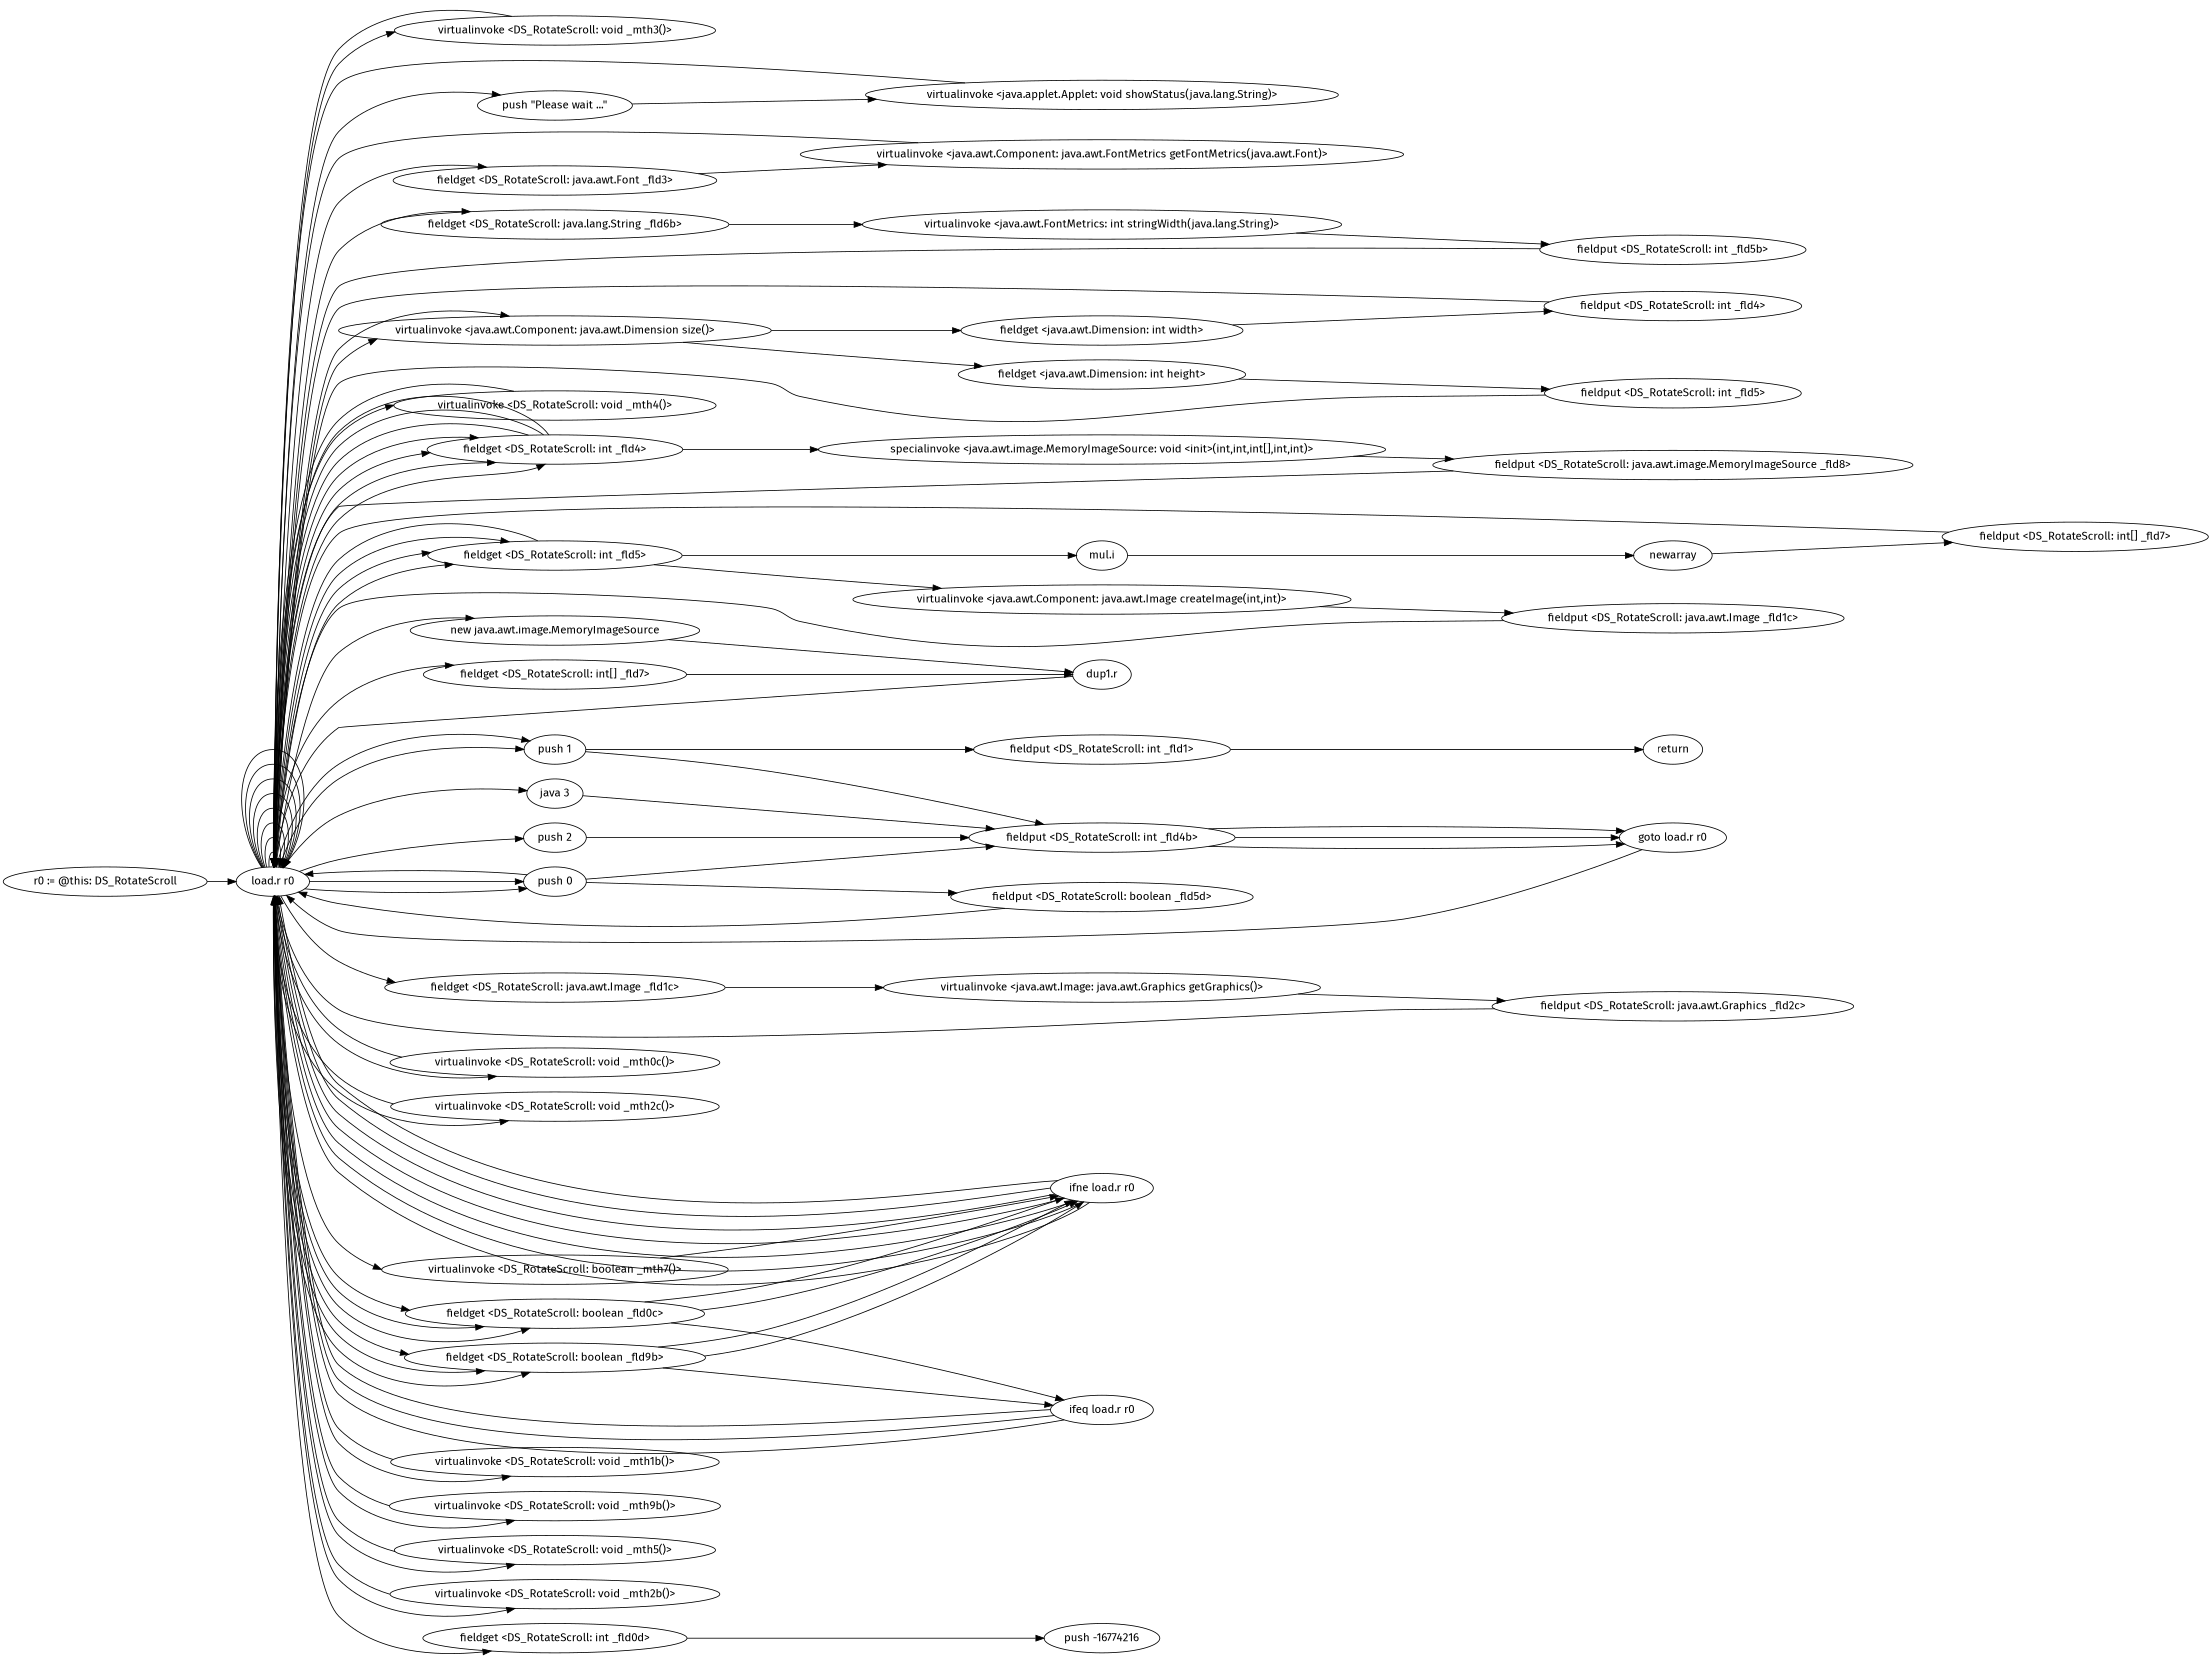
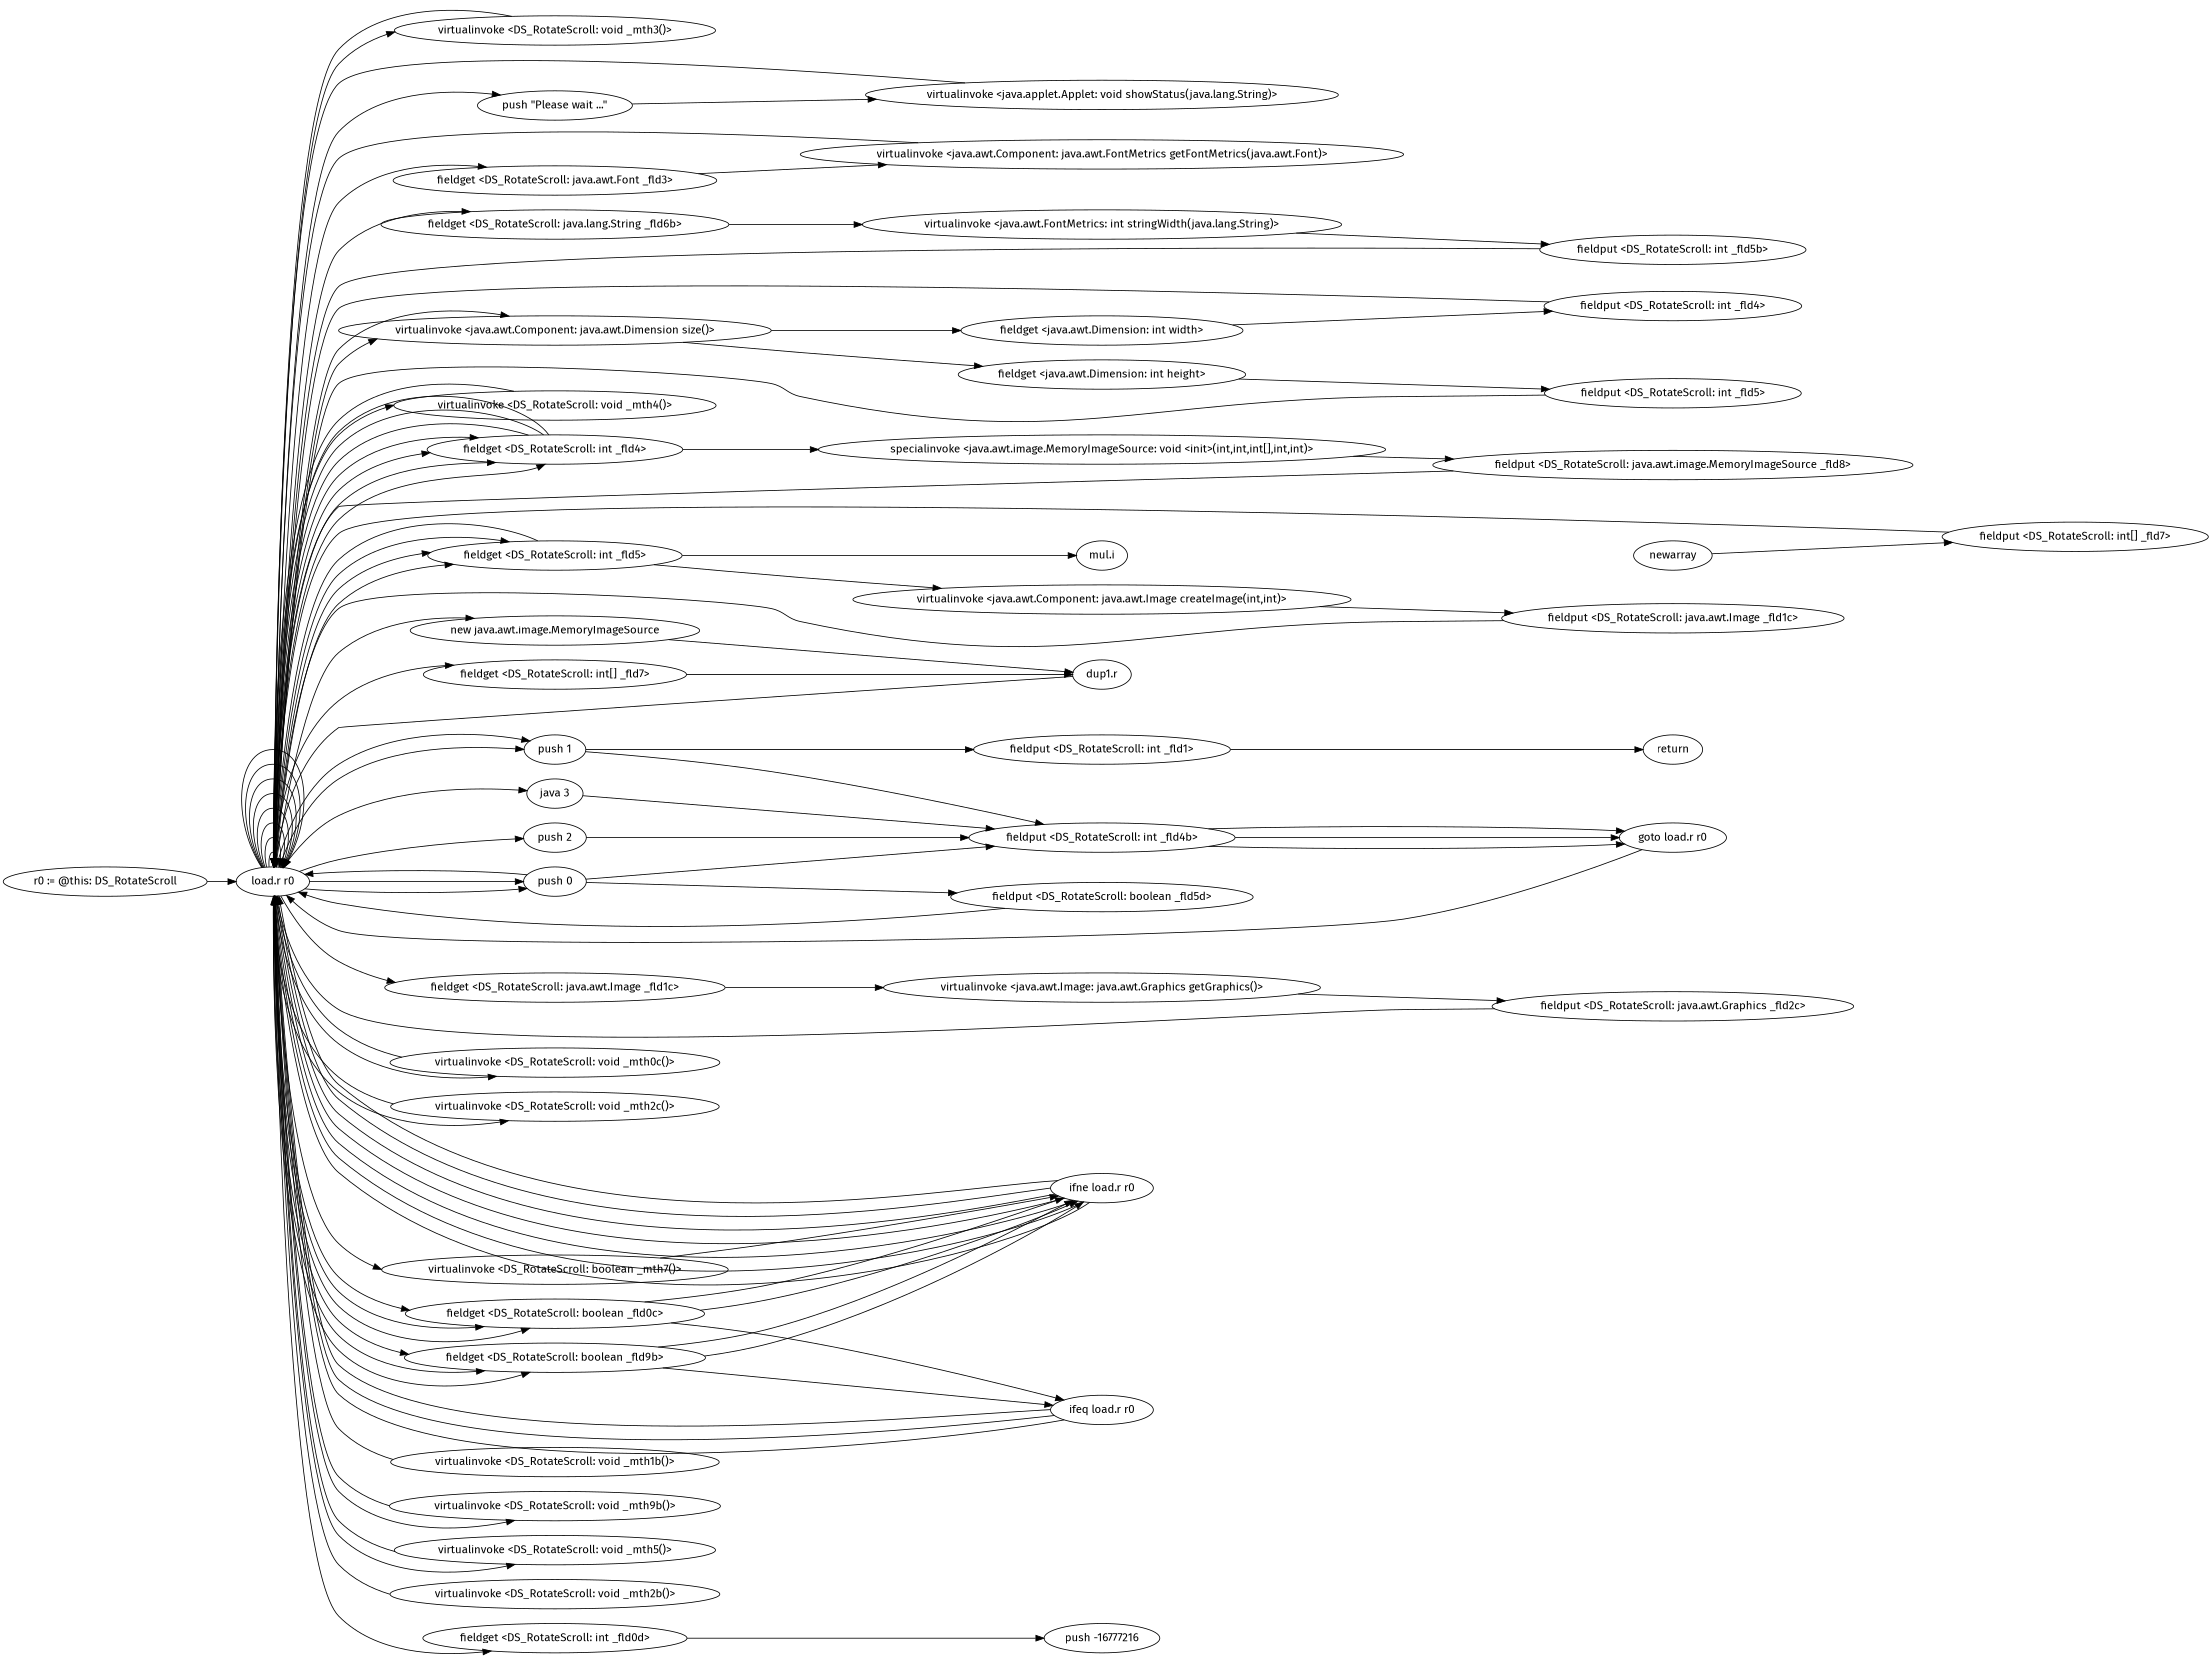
(1376, 556) -> none
(328, 1419) -> none
(323, 1543) -> none
(1102, 1638) -> (1102, 1638)
